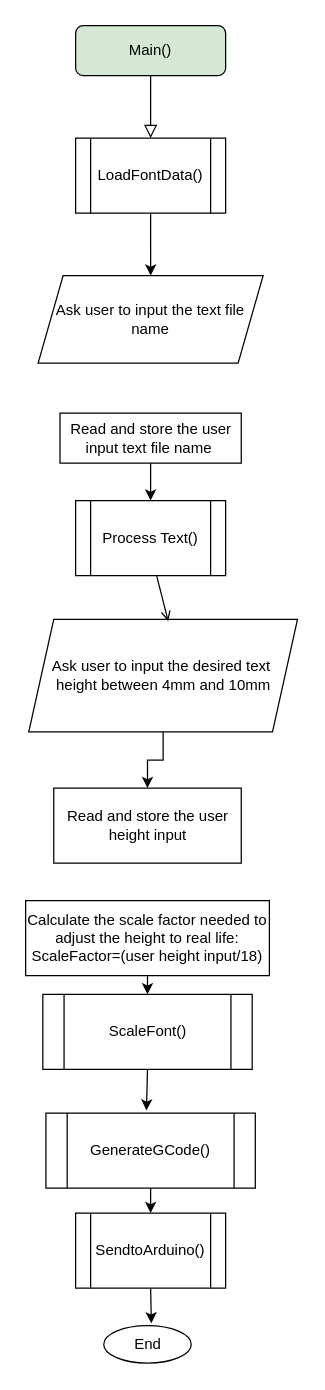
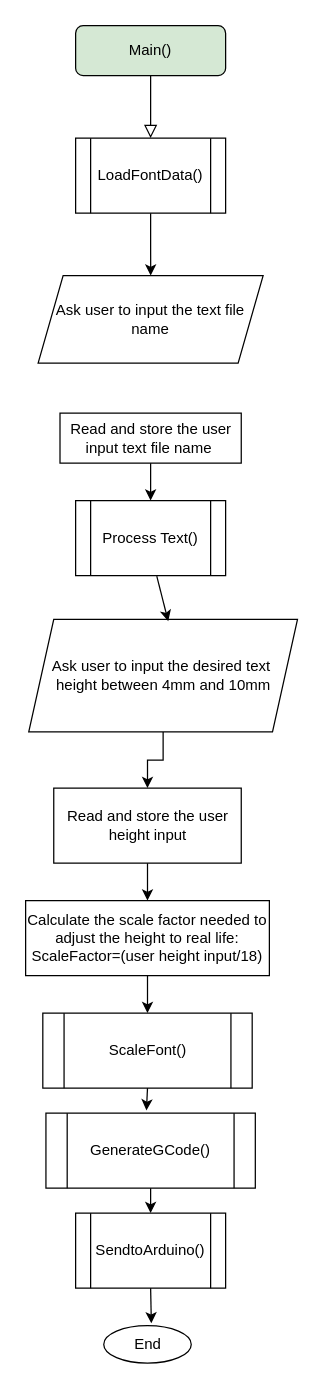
(166, 613) -> (166, 612)
none -> (148, 877)
(148, 1032) -> (148, 1051)
